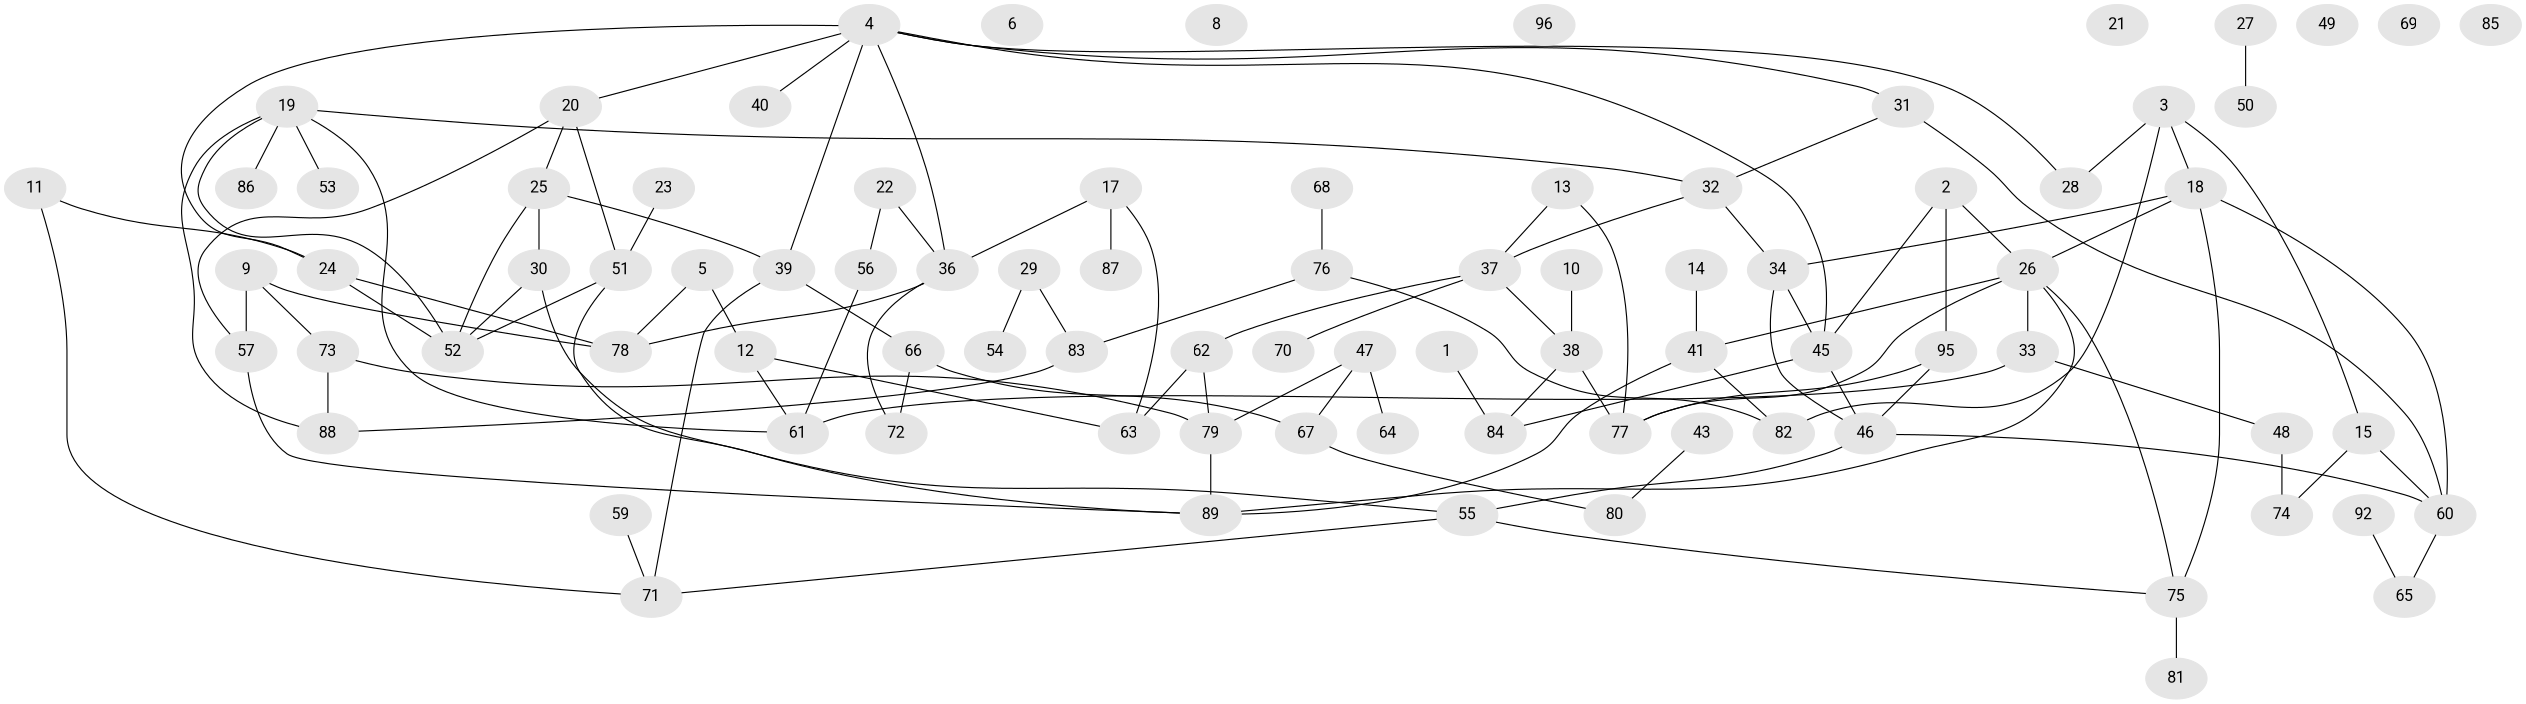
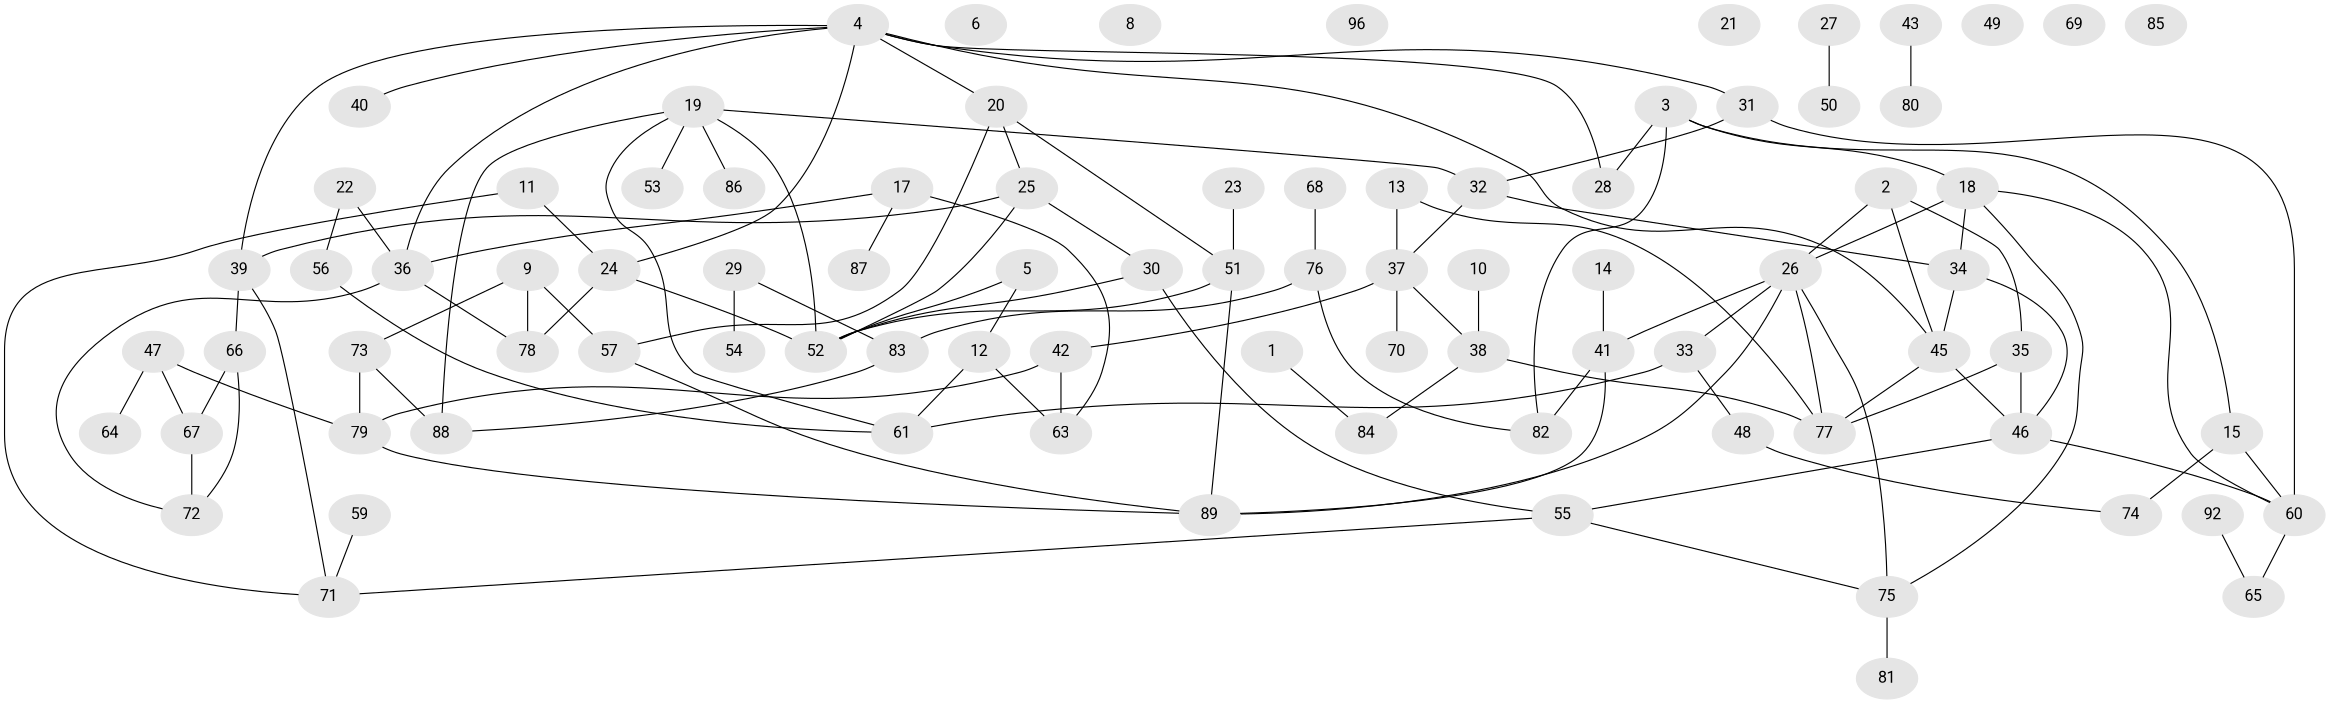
(662, 311) -> (945, 302)
(1202, 352) -> (1061, 352)
(1946, 352) -> (2021, 352)
(1665, 391) -> (1882, 393)
(1444, 479) -> (192, 474)
